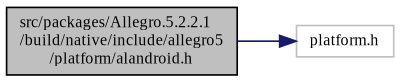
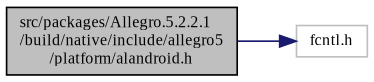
(345, 41) -> (332, 41)
